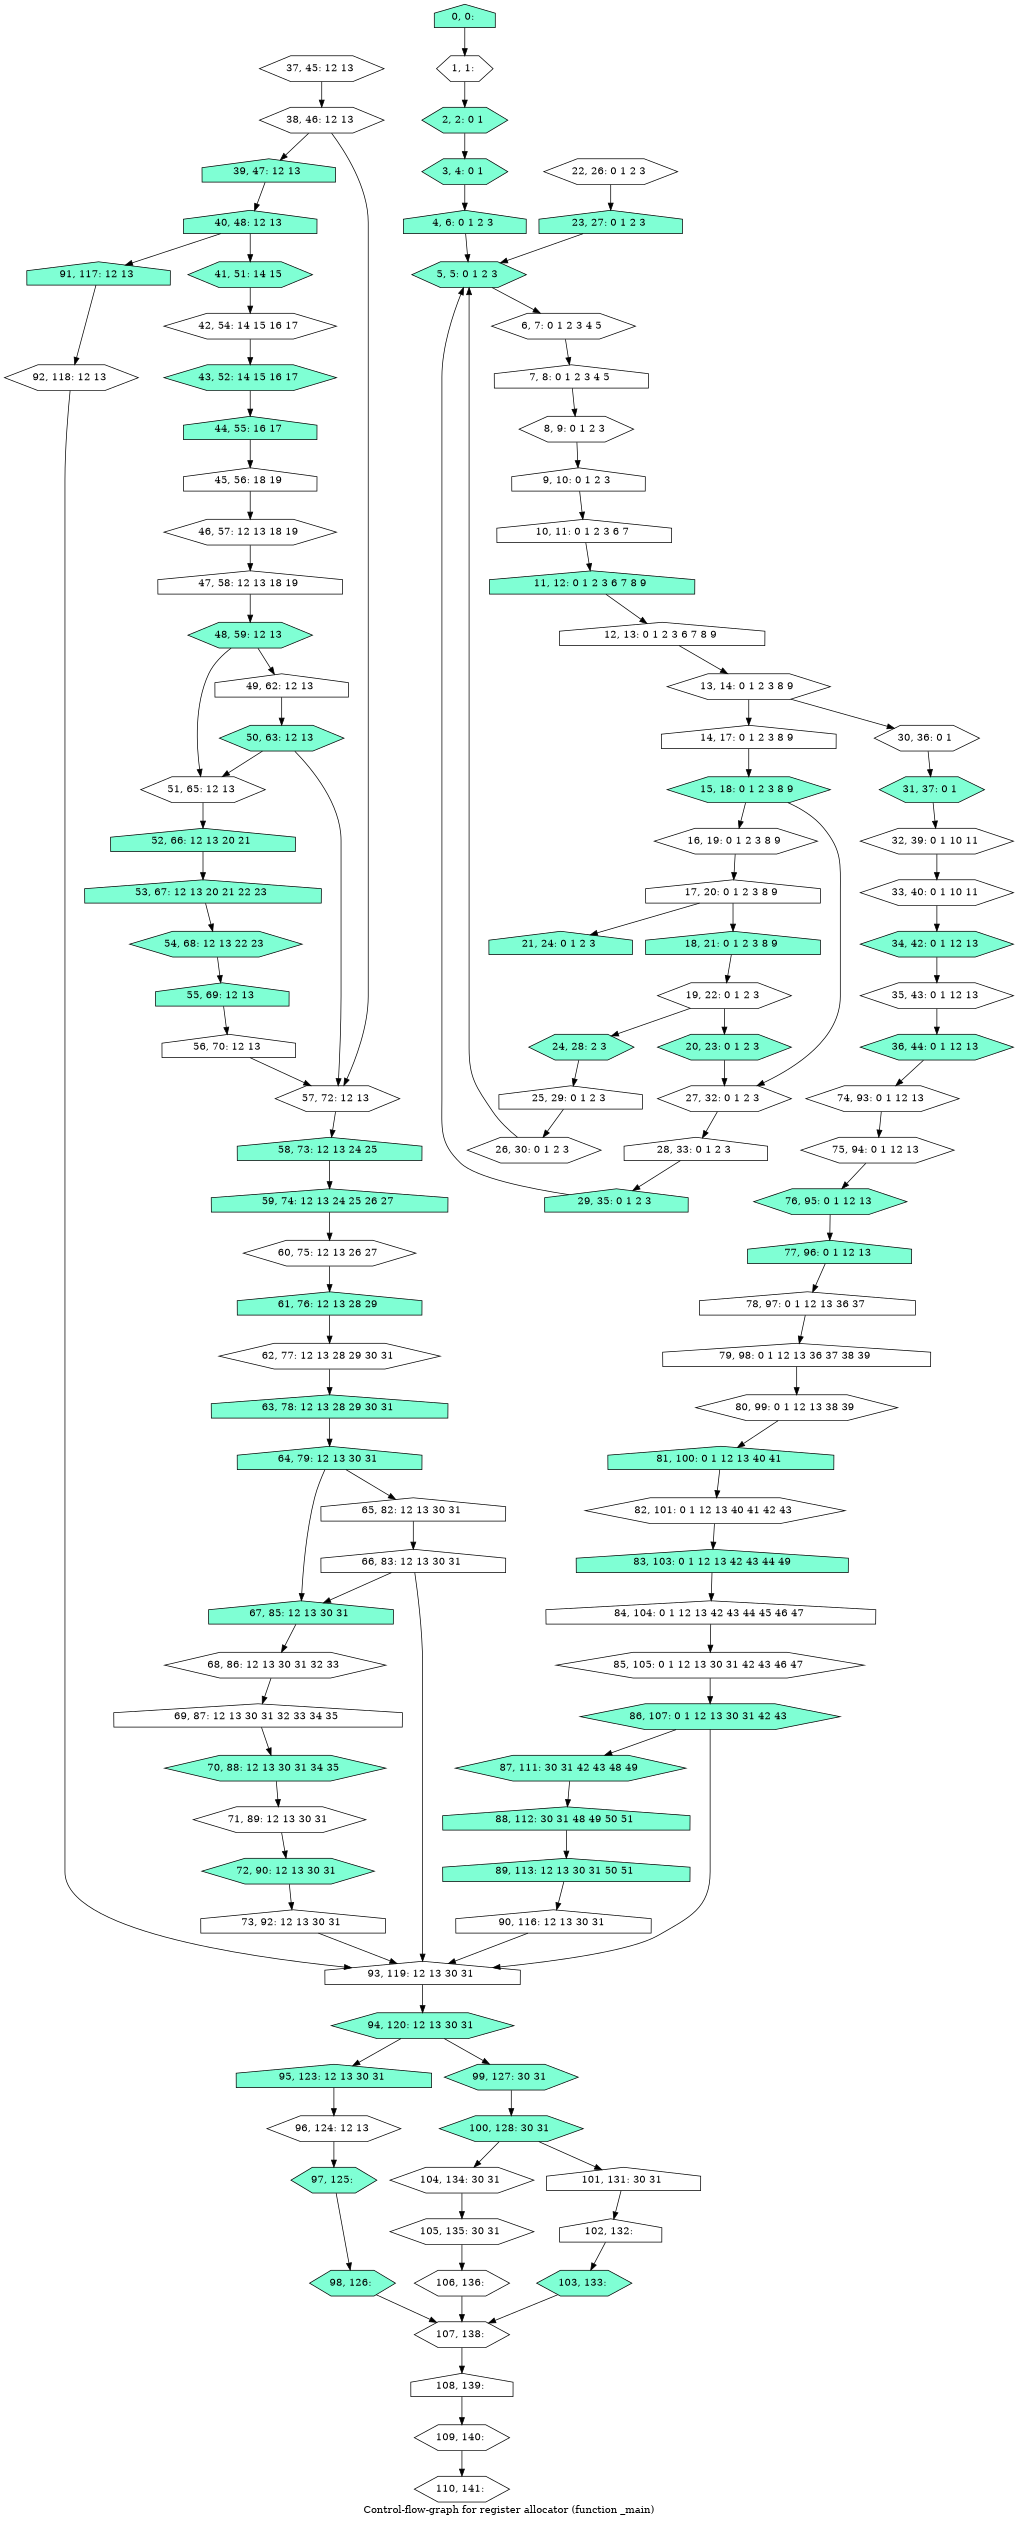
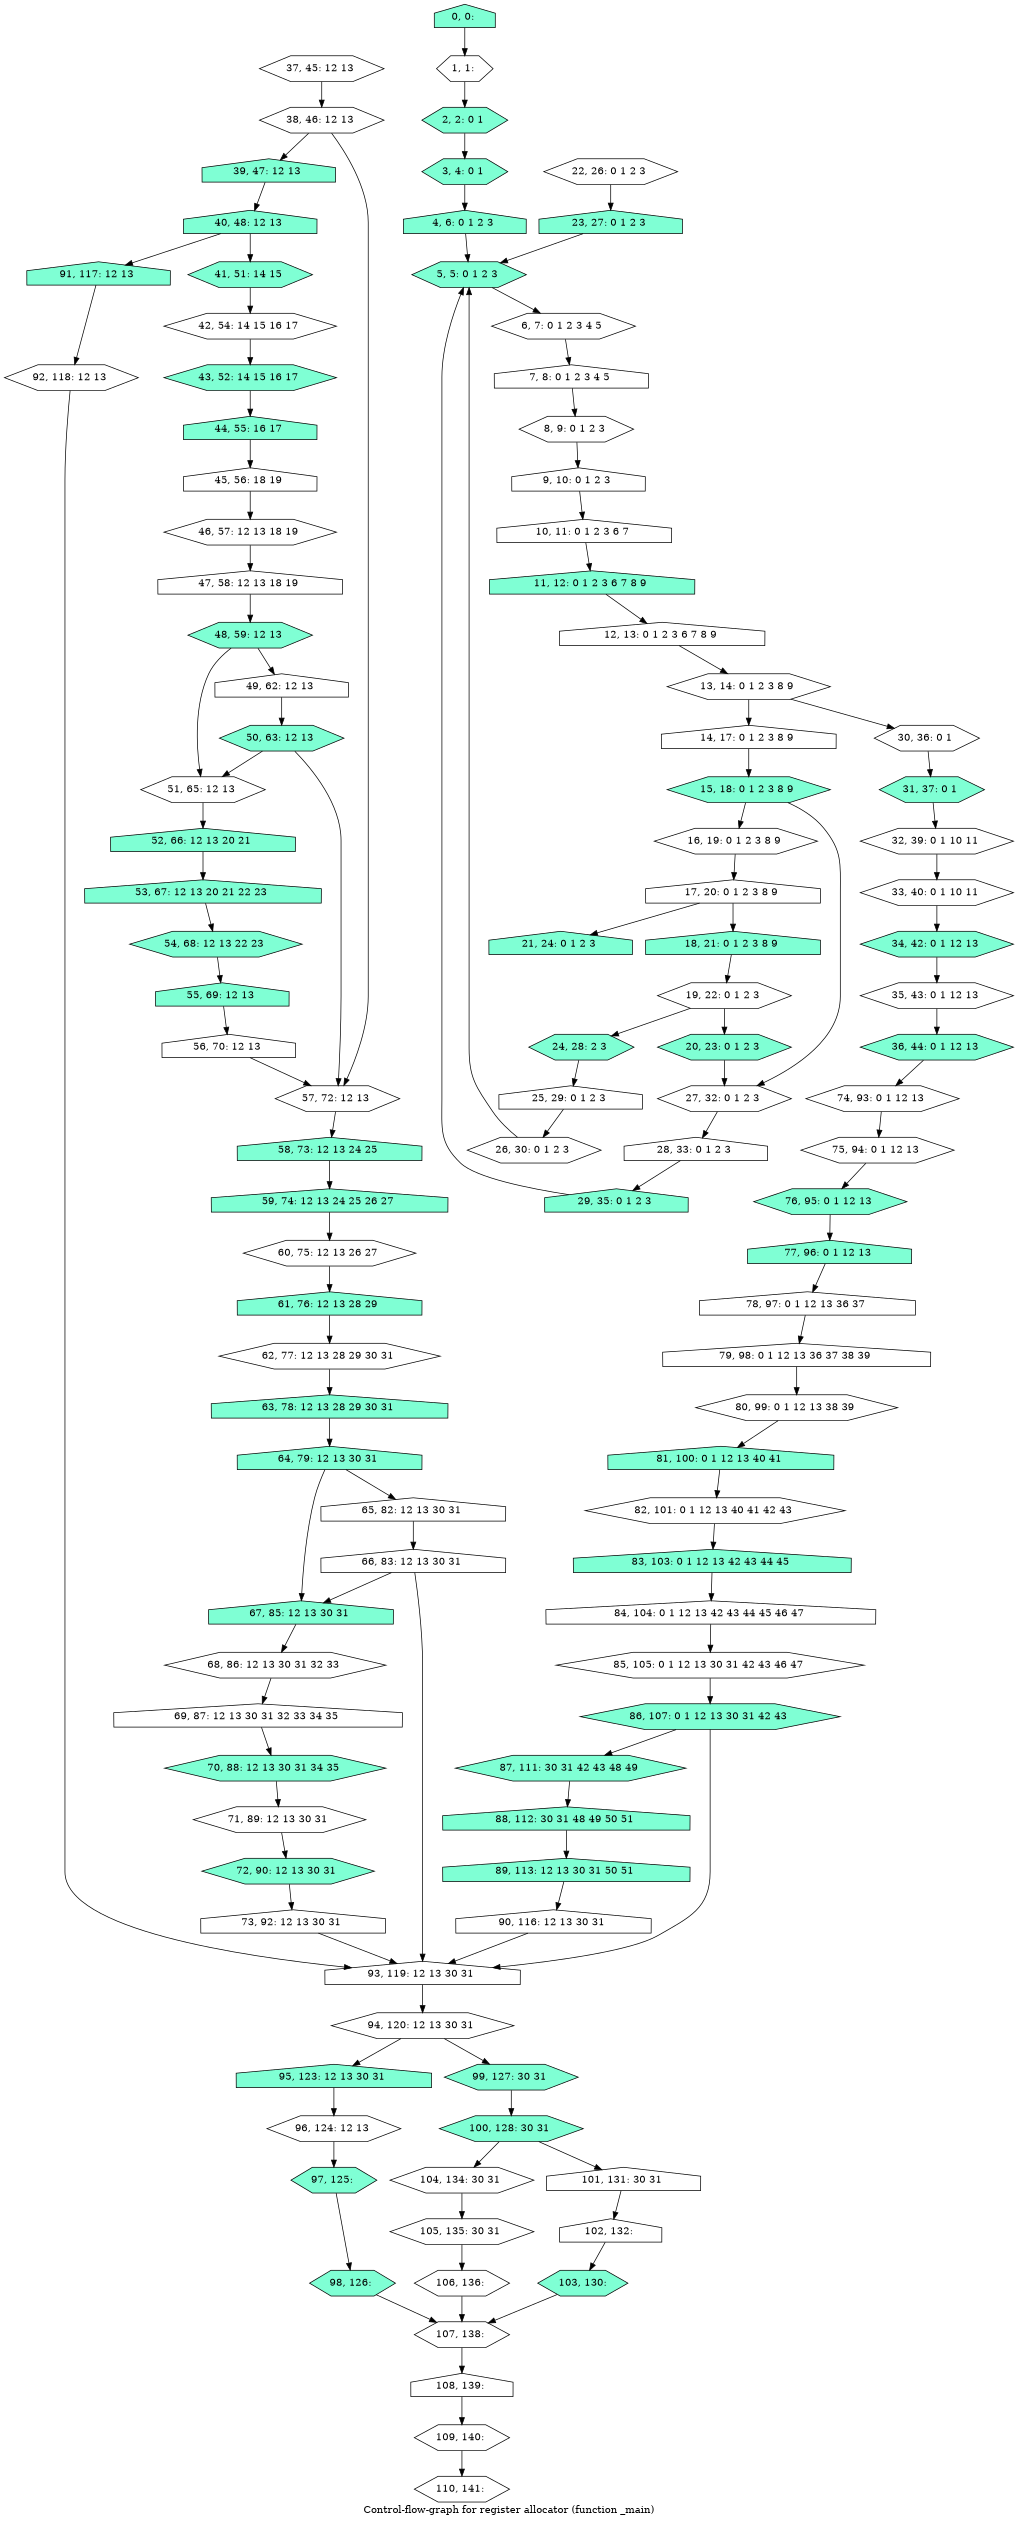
(712, 1562) -> (712, 1562)
(423, 2026) -> (423, 2026)
(584, 2283) -> (583, 2283)
